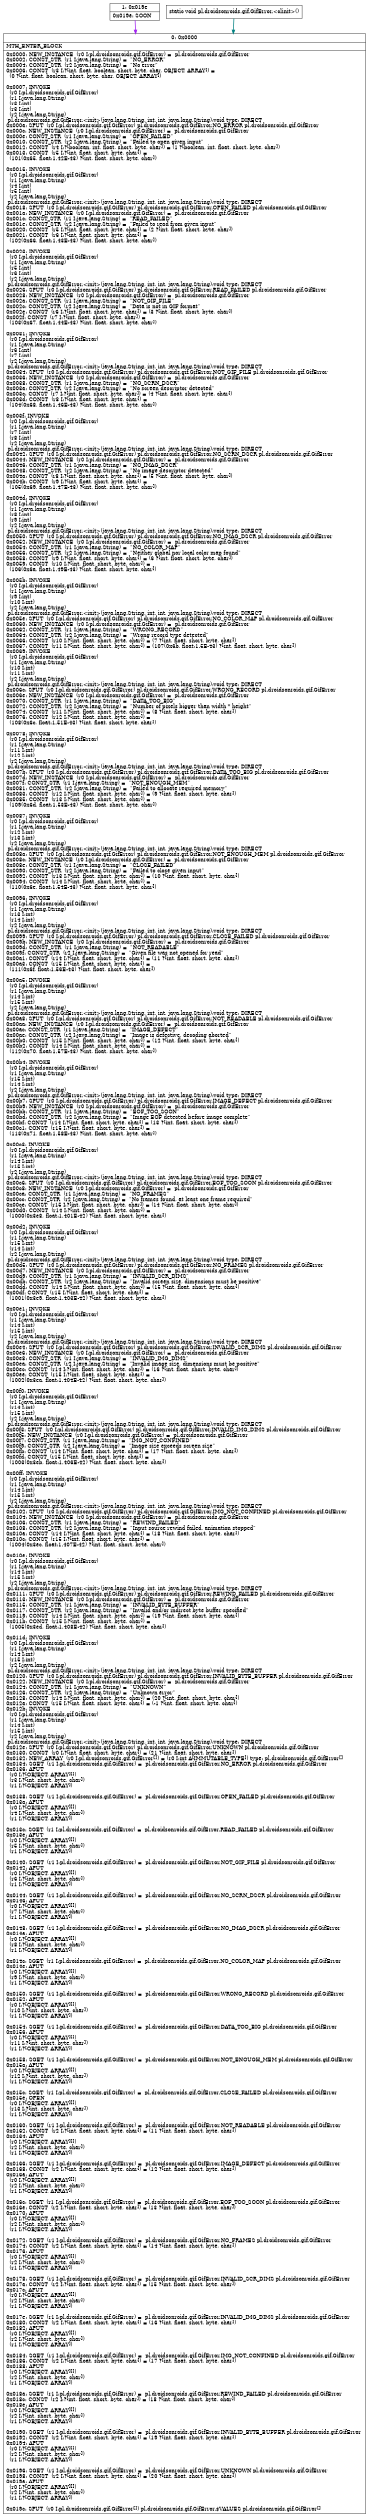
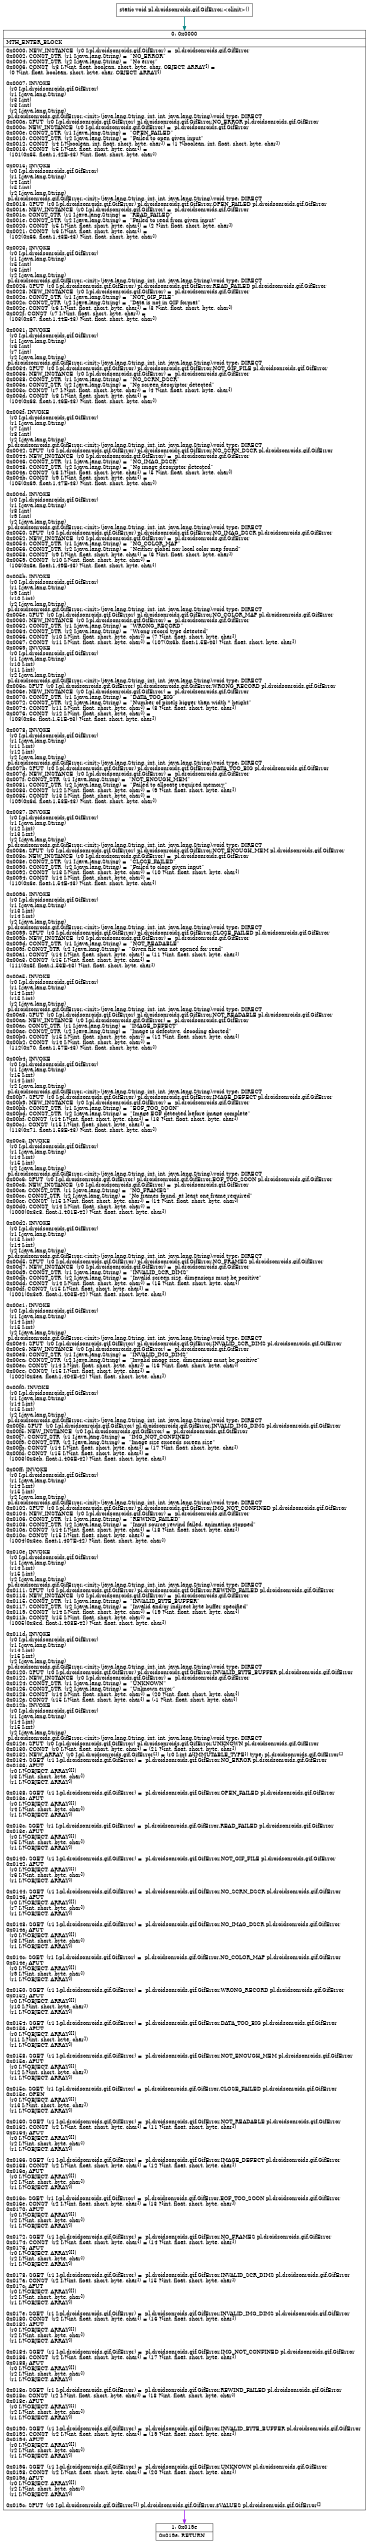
(135, 16) -> (184, 2536)
(135, 25) -> (184, 2515)
